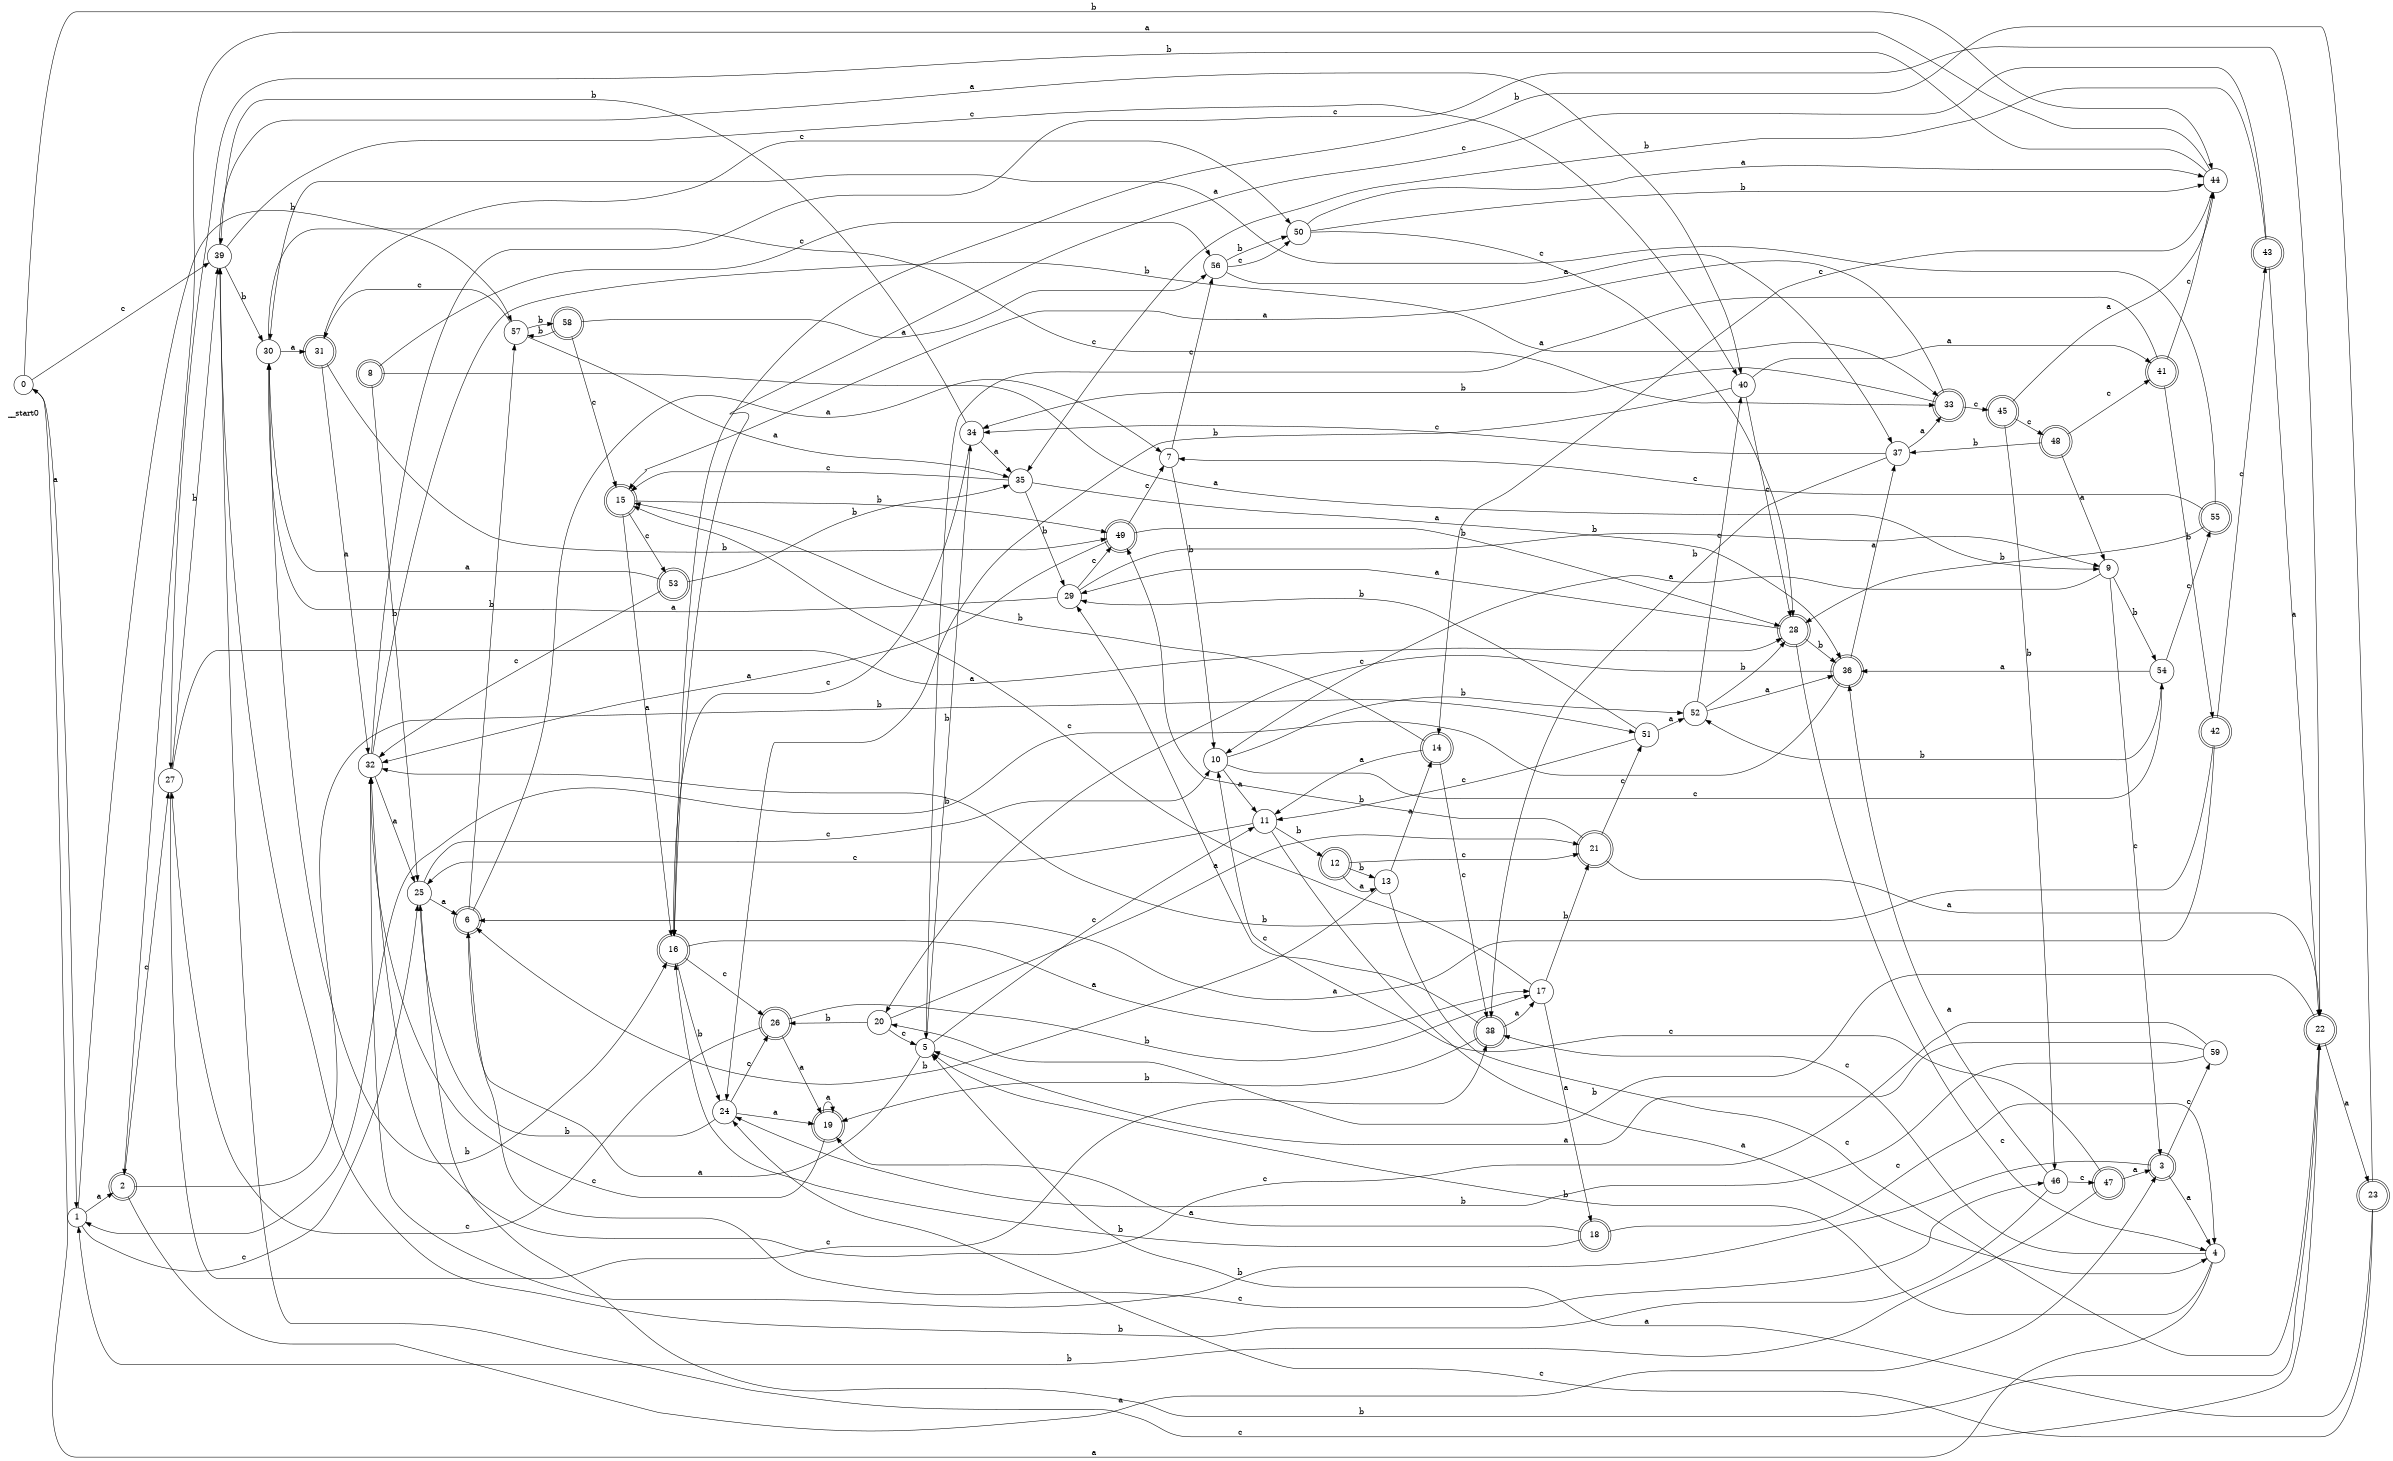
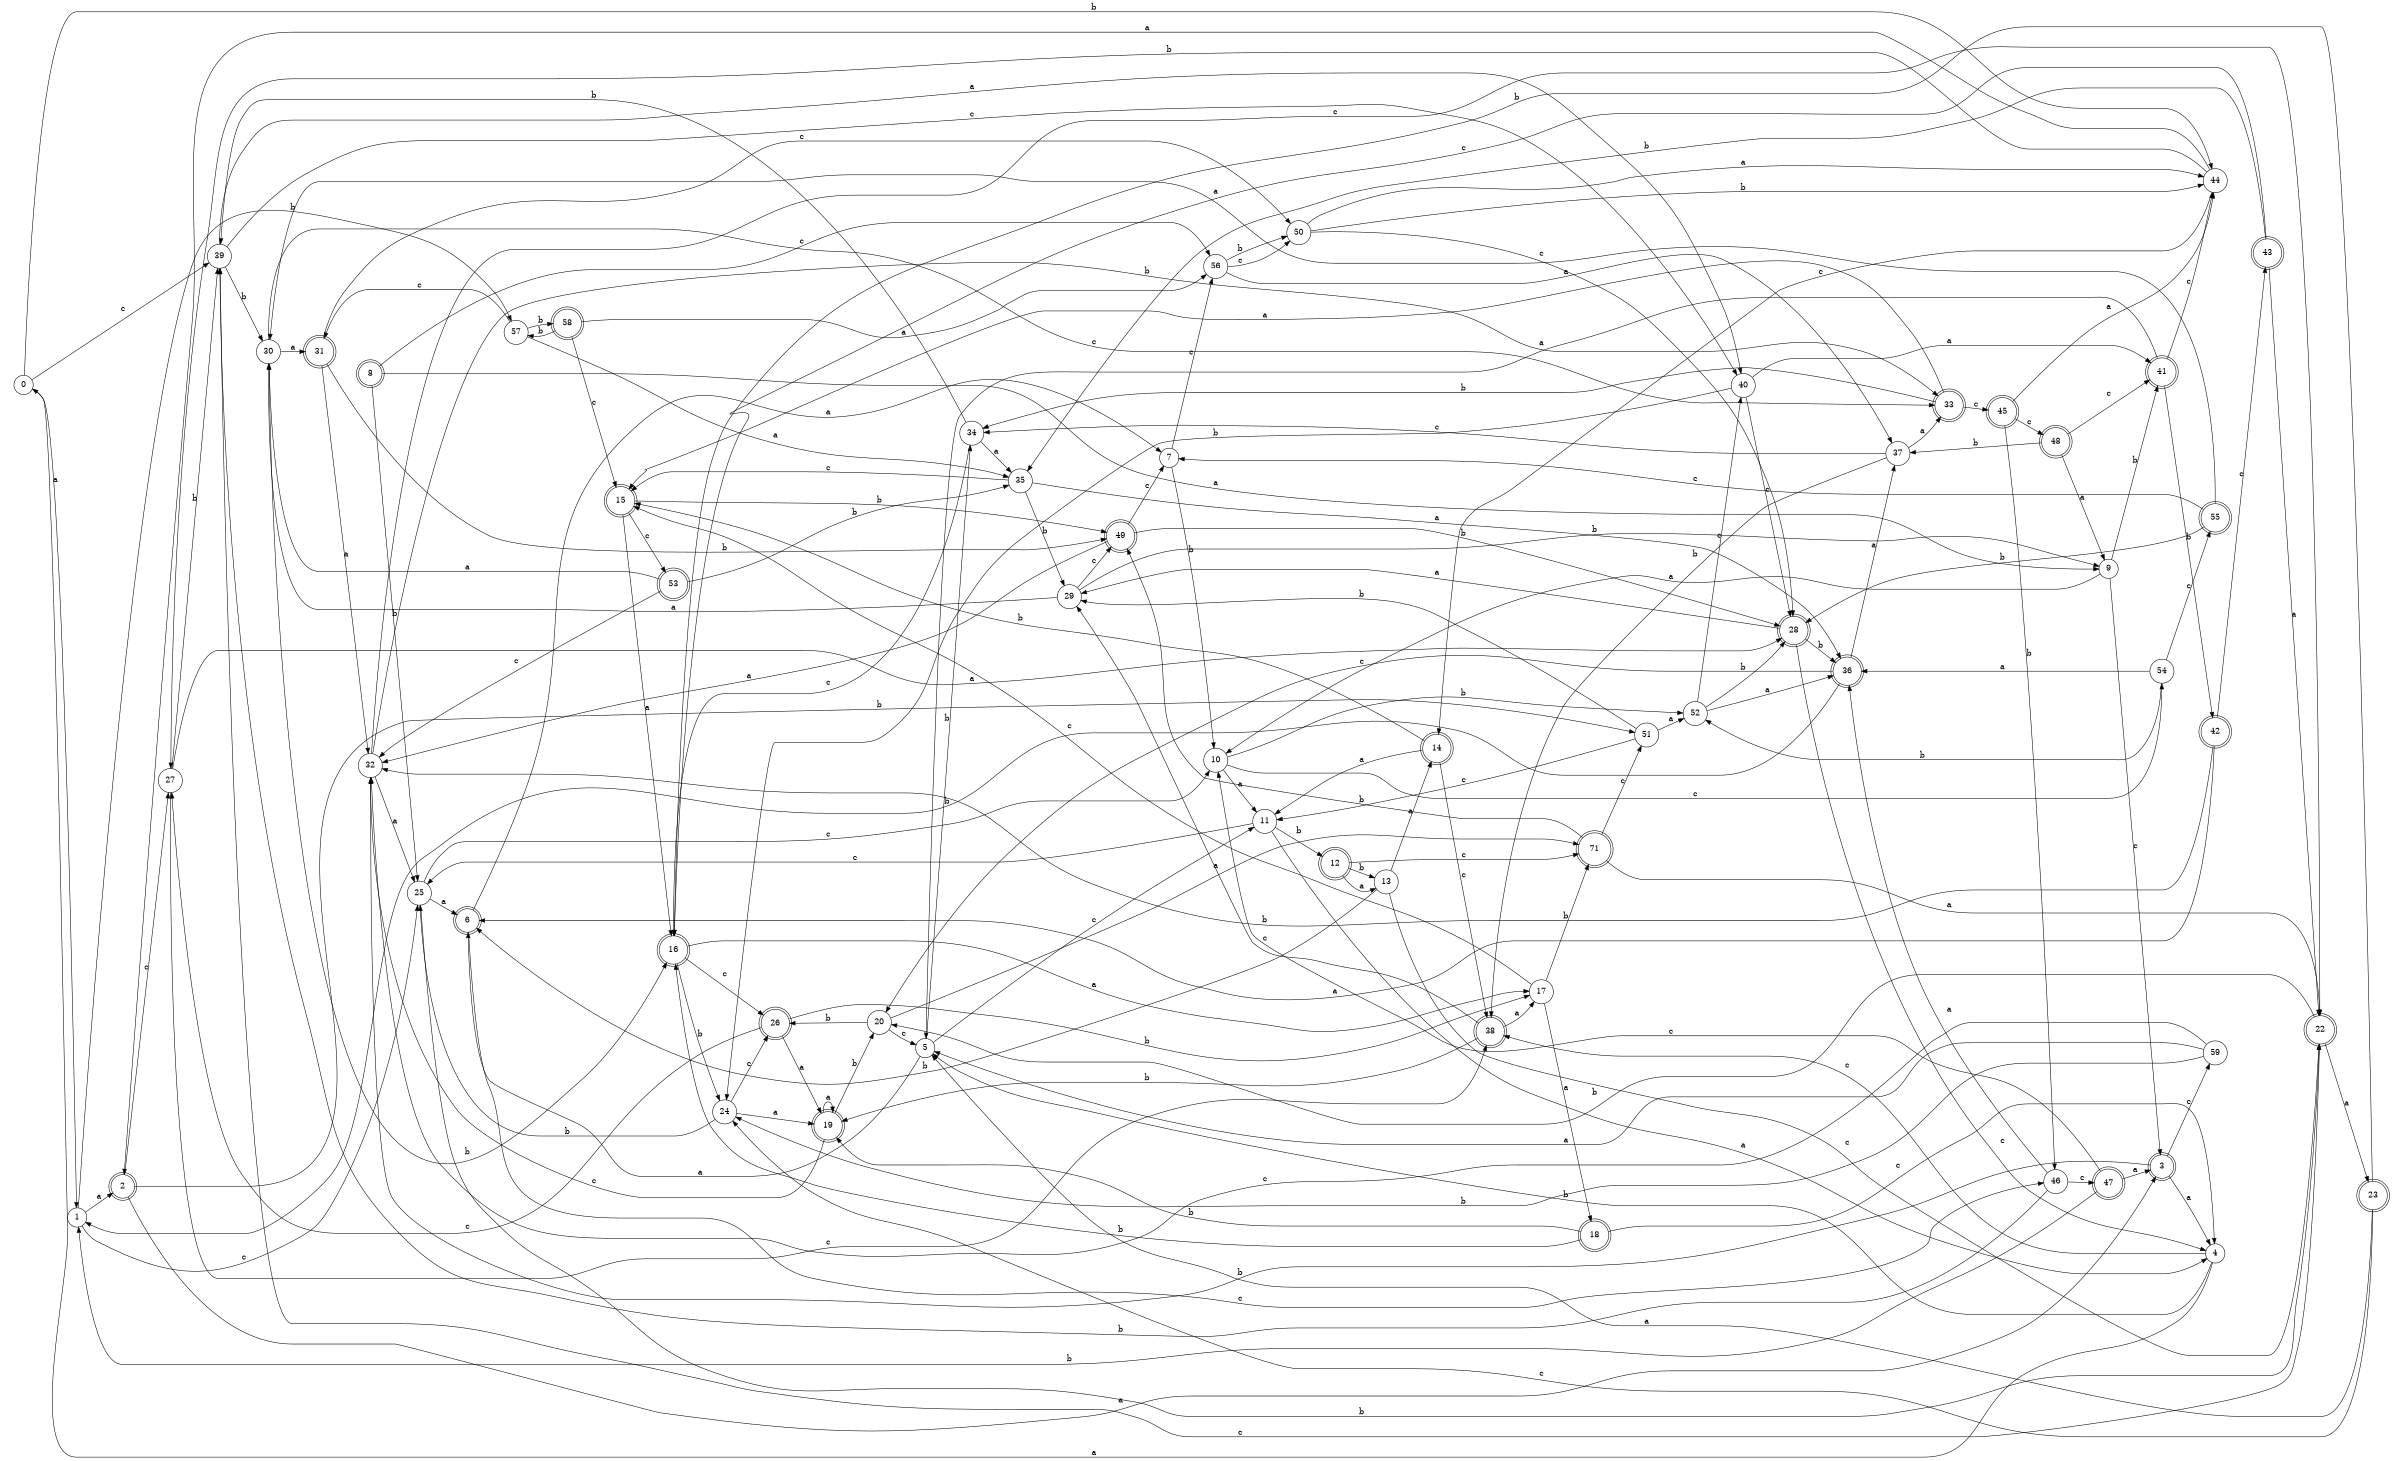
(24, 414) -> none
(2133, 616) -> (2134, 475)
(492, 629) -> none
(1595, 849) -> (1595, 849)
none -> (853, 1076)
(1191, 1213) -> (1191, 1213)
